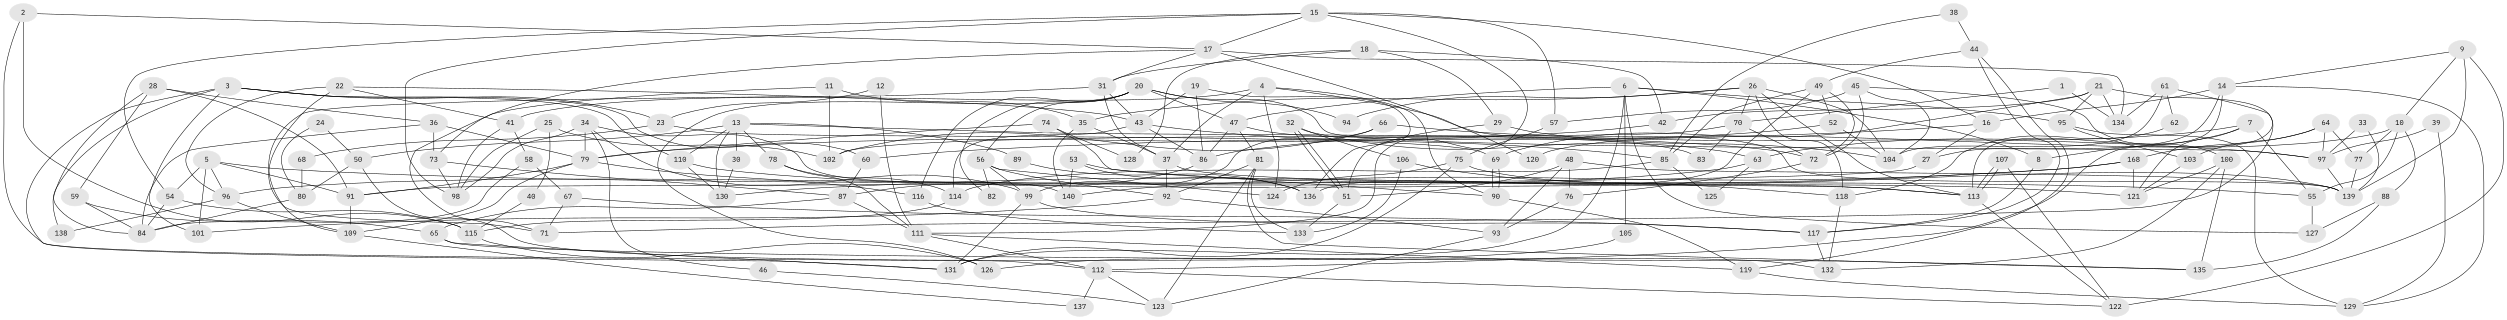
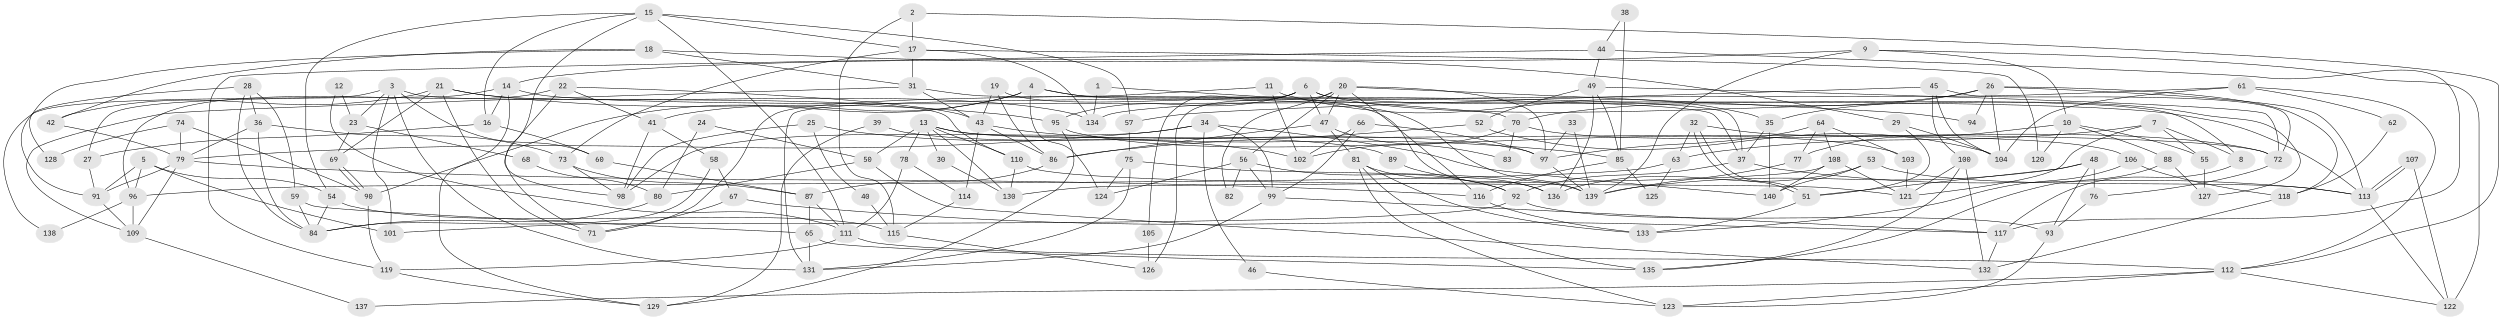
(2134, 160) -> (1835, 160)
(1308, 170) -> (1565, 170)
(1259, 183) -> none
